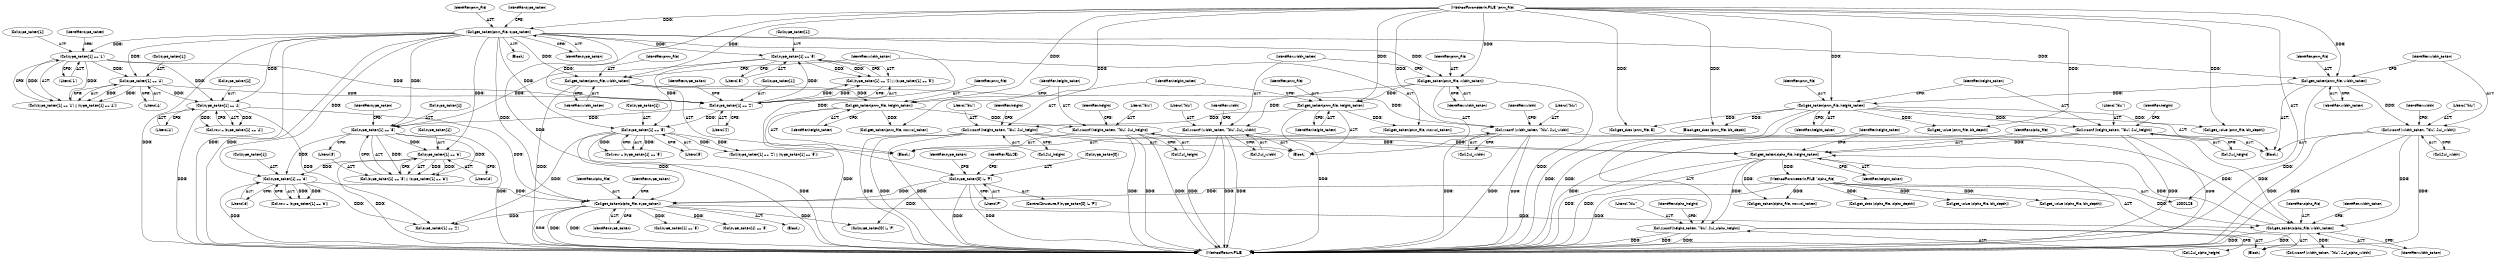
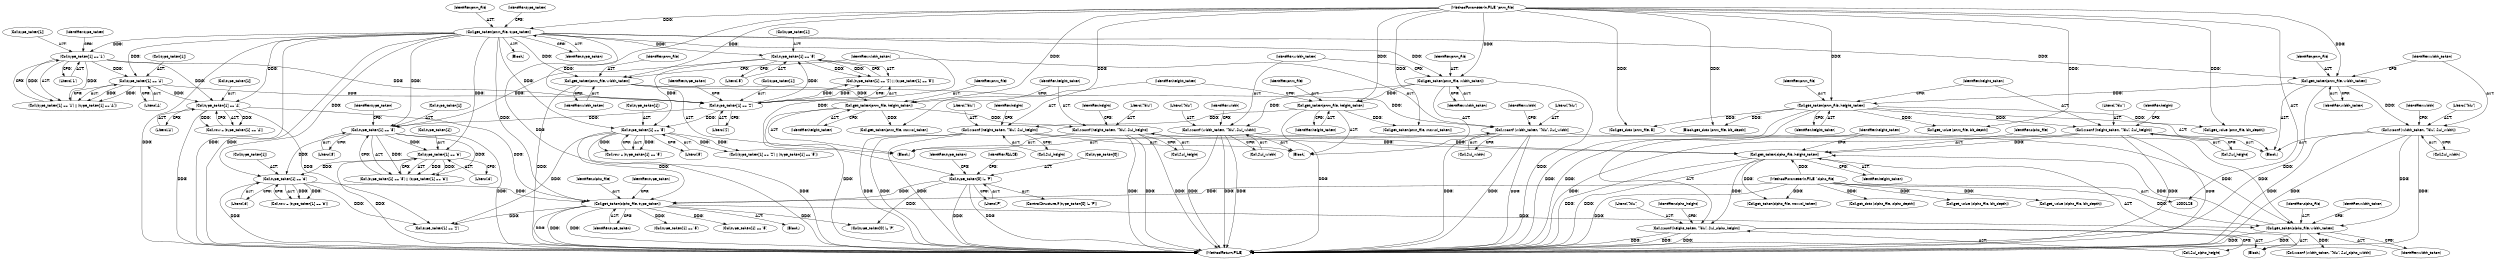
(1783, 167) -> (1798, 168)
(348, 169) -> (332, 136)
